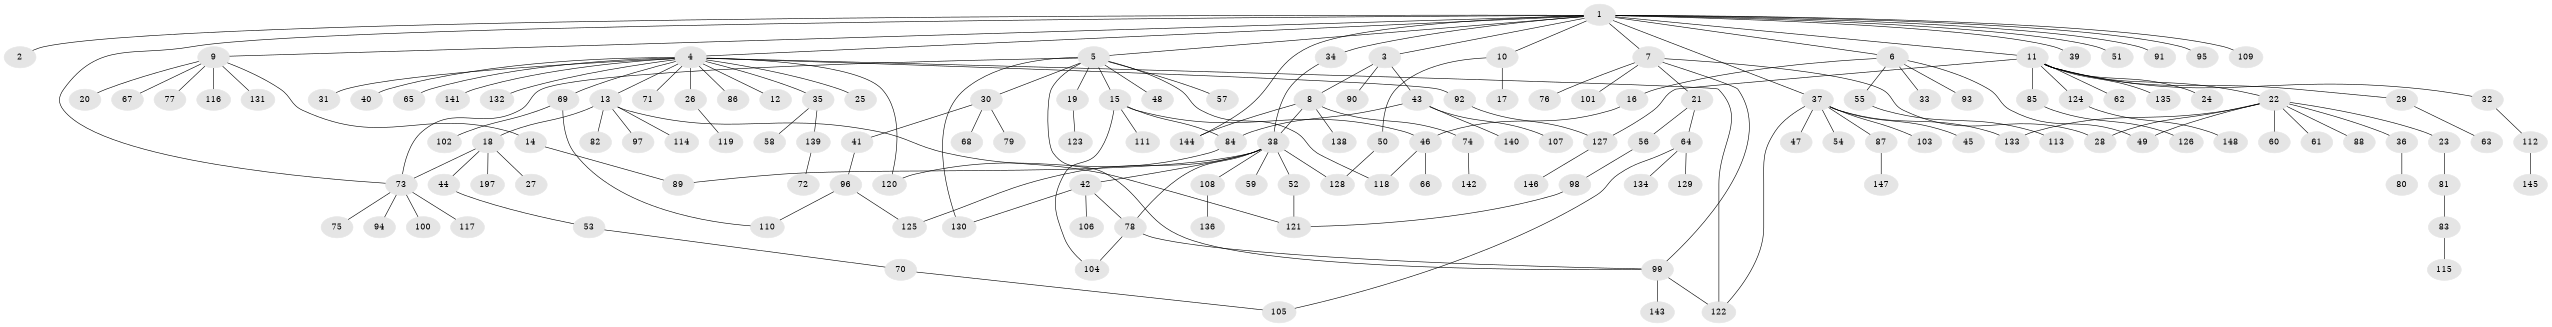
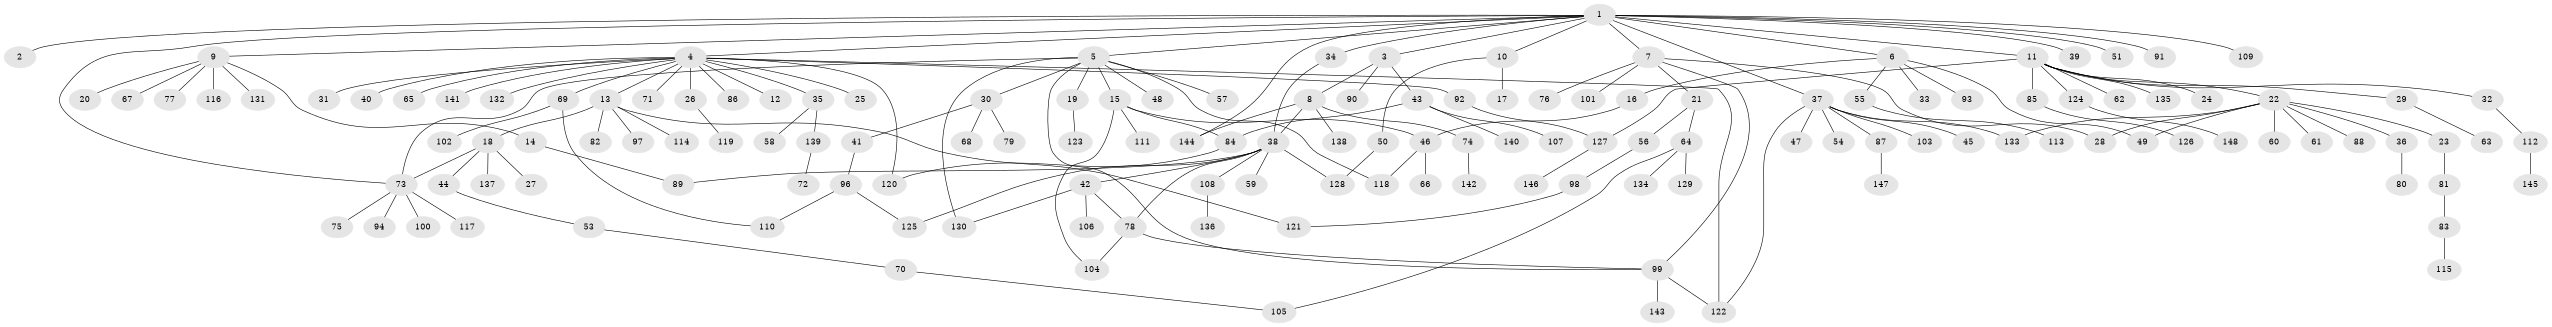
(2202, 57) -> none
(488, 185) -> (488, 185)
(1294, 185) -> none
